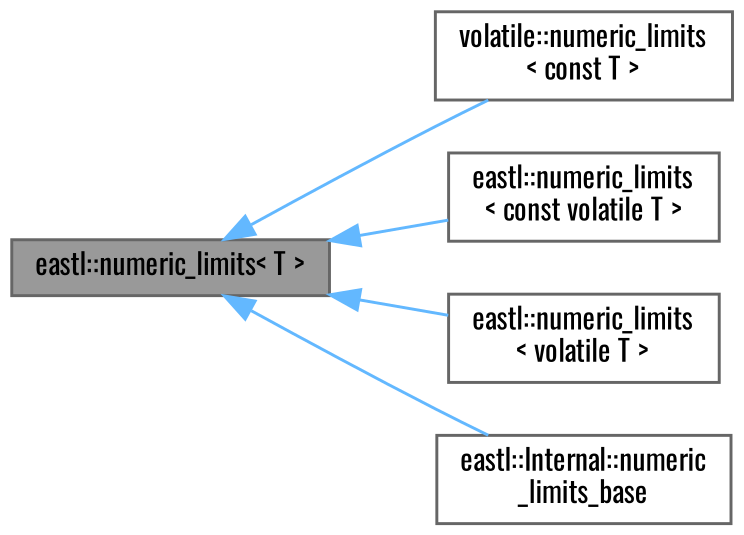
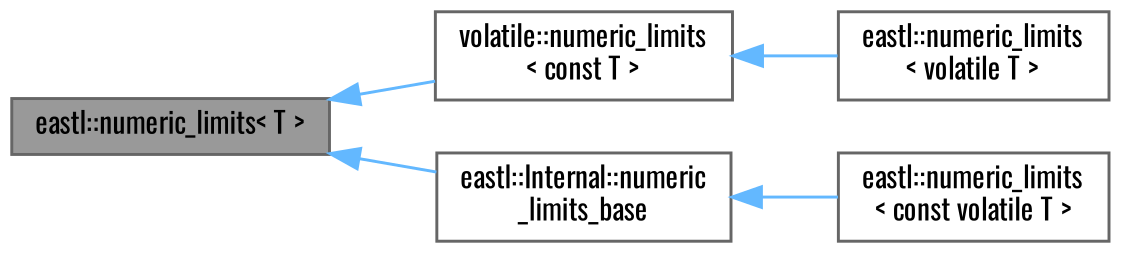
(404, 228) -> (800, 197)
(404, 308) -> (800, 56)
